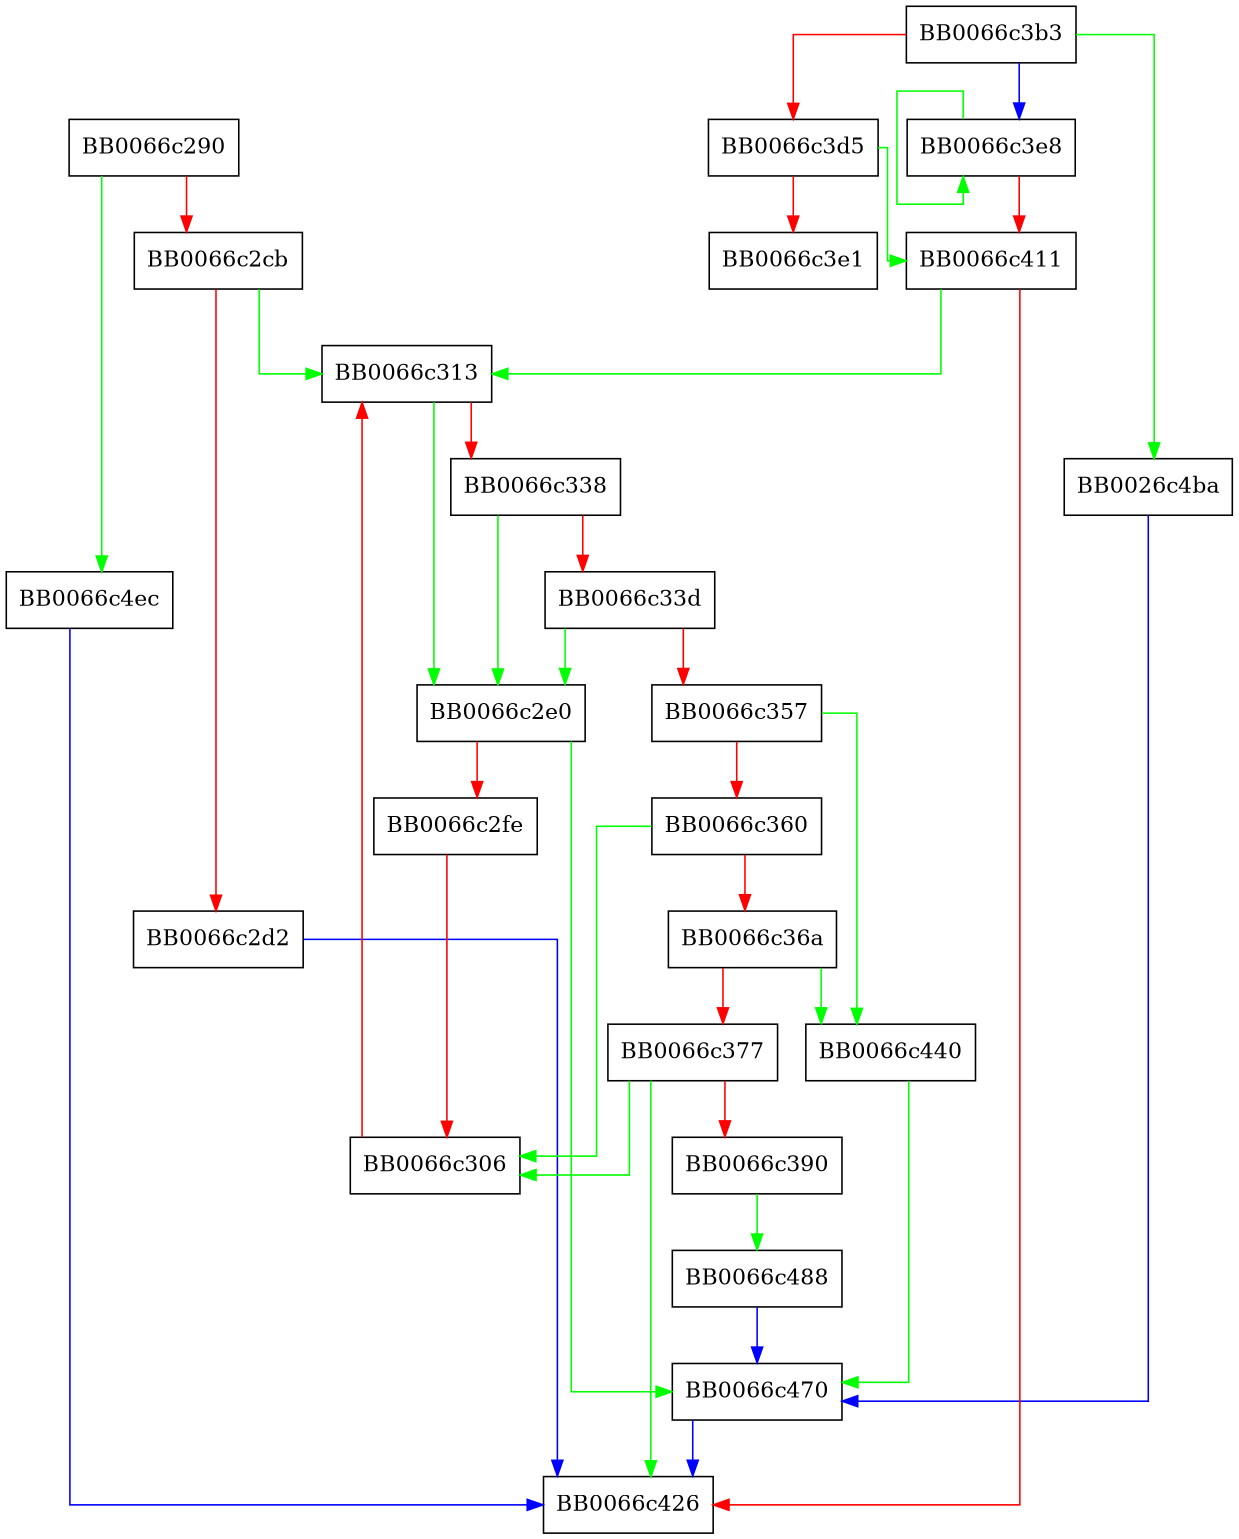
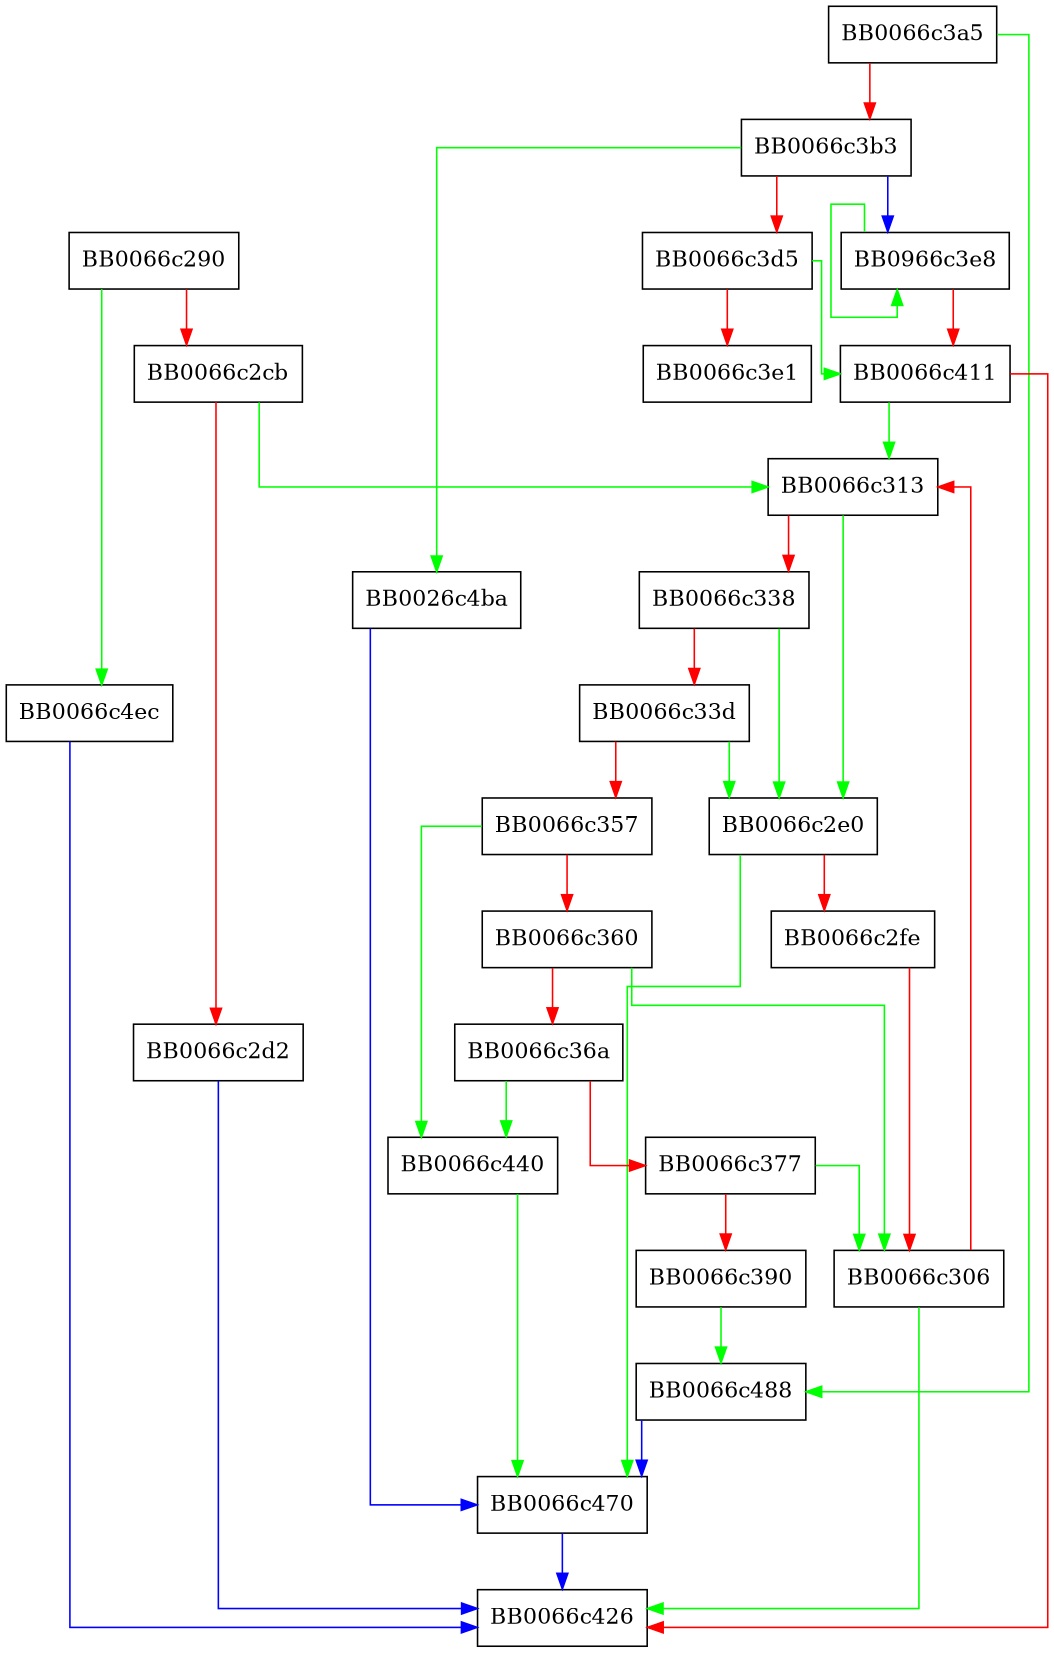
none -> (913, 35)
(991, 148) -> (925, 261)
(651, 1271) -> (919, 1586)
